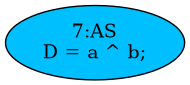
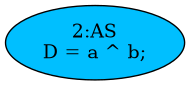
(95, 43) -> (95, 43)
